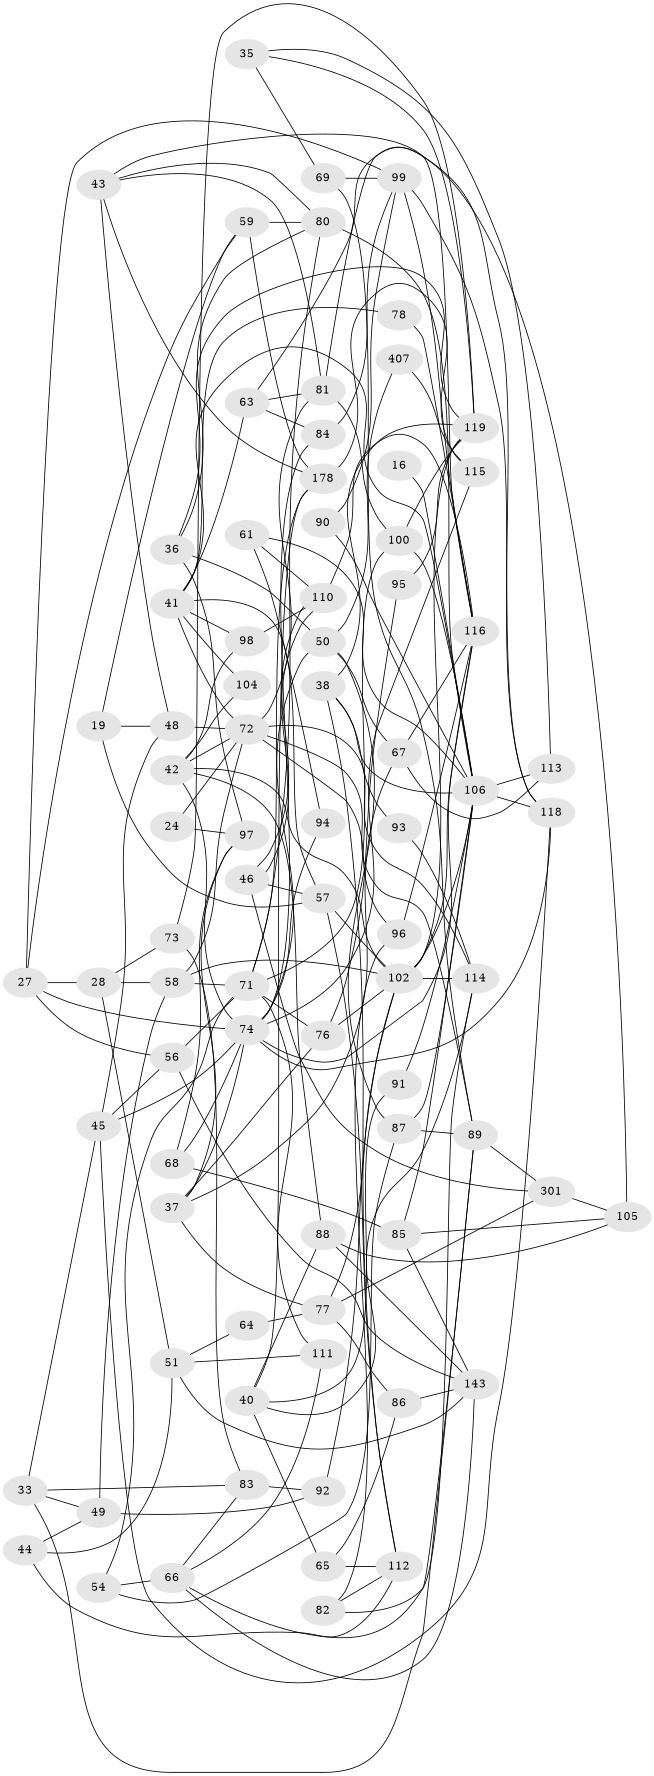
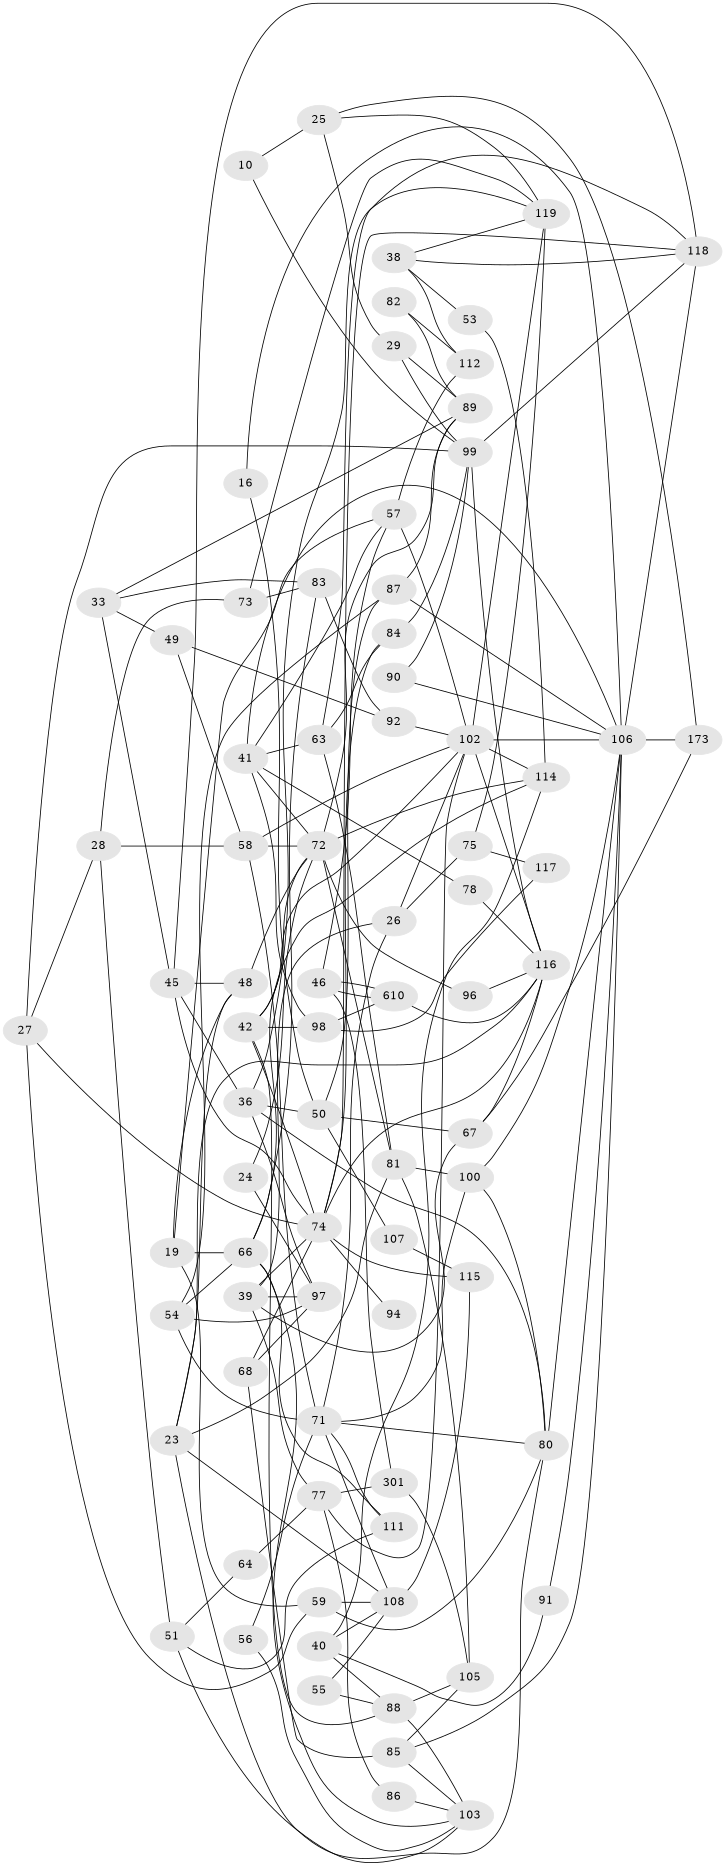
(247, 54) -> (319, 120)
none -> (246, 166)
(323, 178) -> (394, 346)
(99, 185) -> (172, 1441)
(399, 360) -> (394, 1240)
(323, 479) -> (394, 1602)
(431, 481) -> (528, 1306)
(247, 535) -> none
(399, 585) -> (470, 846)
(323, 598) -> (394, 996)
(247, 685) -> none
(552, 769) -> (699, 740)
(379, 777) -> (552, 264)
(399, 828) -> (470, 320)
(285, 836) -> (279, 785)
none -> (546, 868)
(323, 1036) -> (394, 921)
(87, 1037) -> none
(132, 1095) -> (217, 1057)
(513, 1163) -> none
(172, 1208) -> (246, 1297)
none -> (209, 1253)
(361, 1273) -> none
none -> (249, 1321)
(475, 1384) -> (470, 1815)
(25, 1550) -> none
(323, 1567) -> none
none -> (319, 1690)
